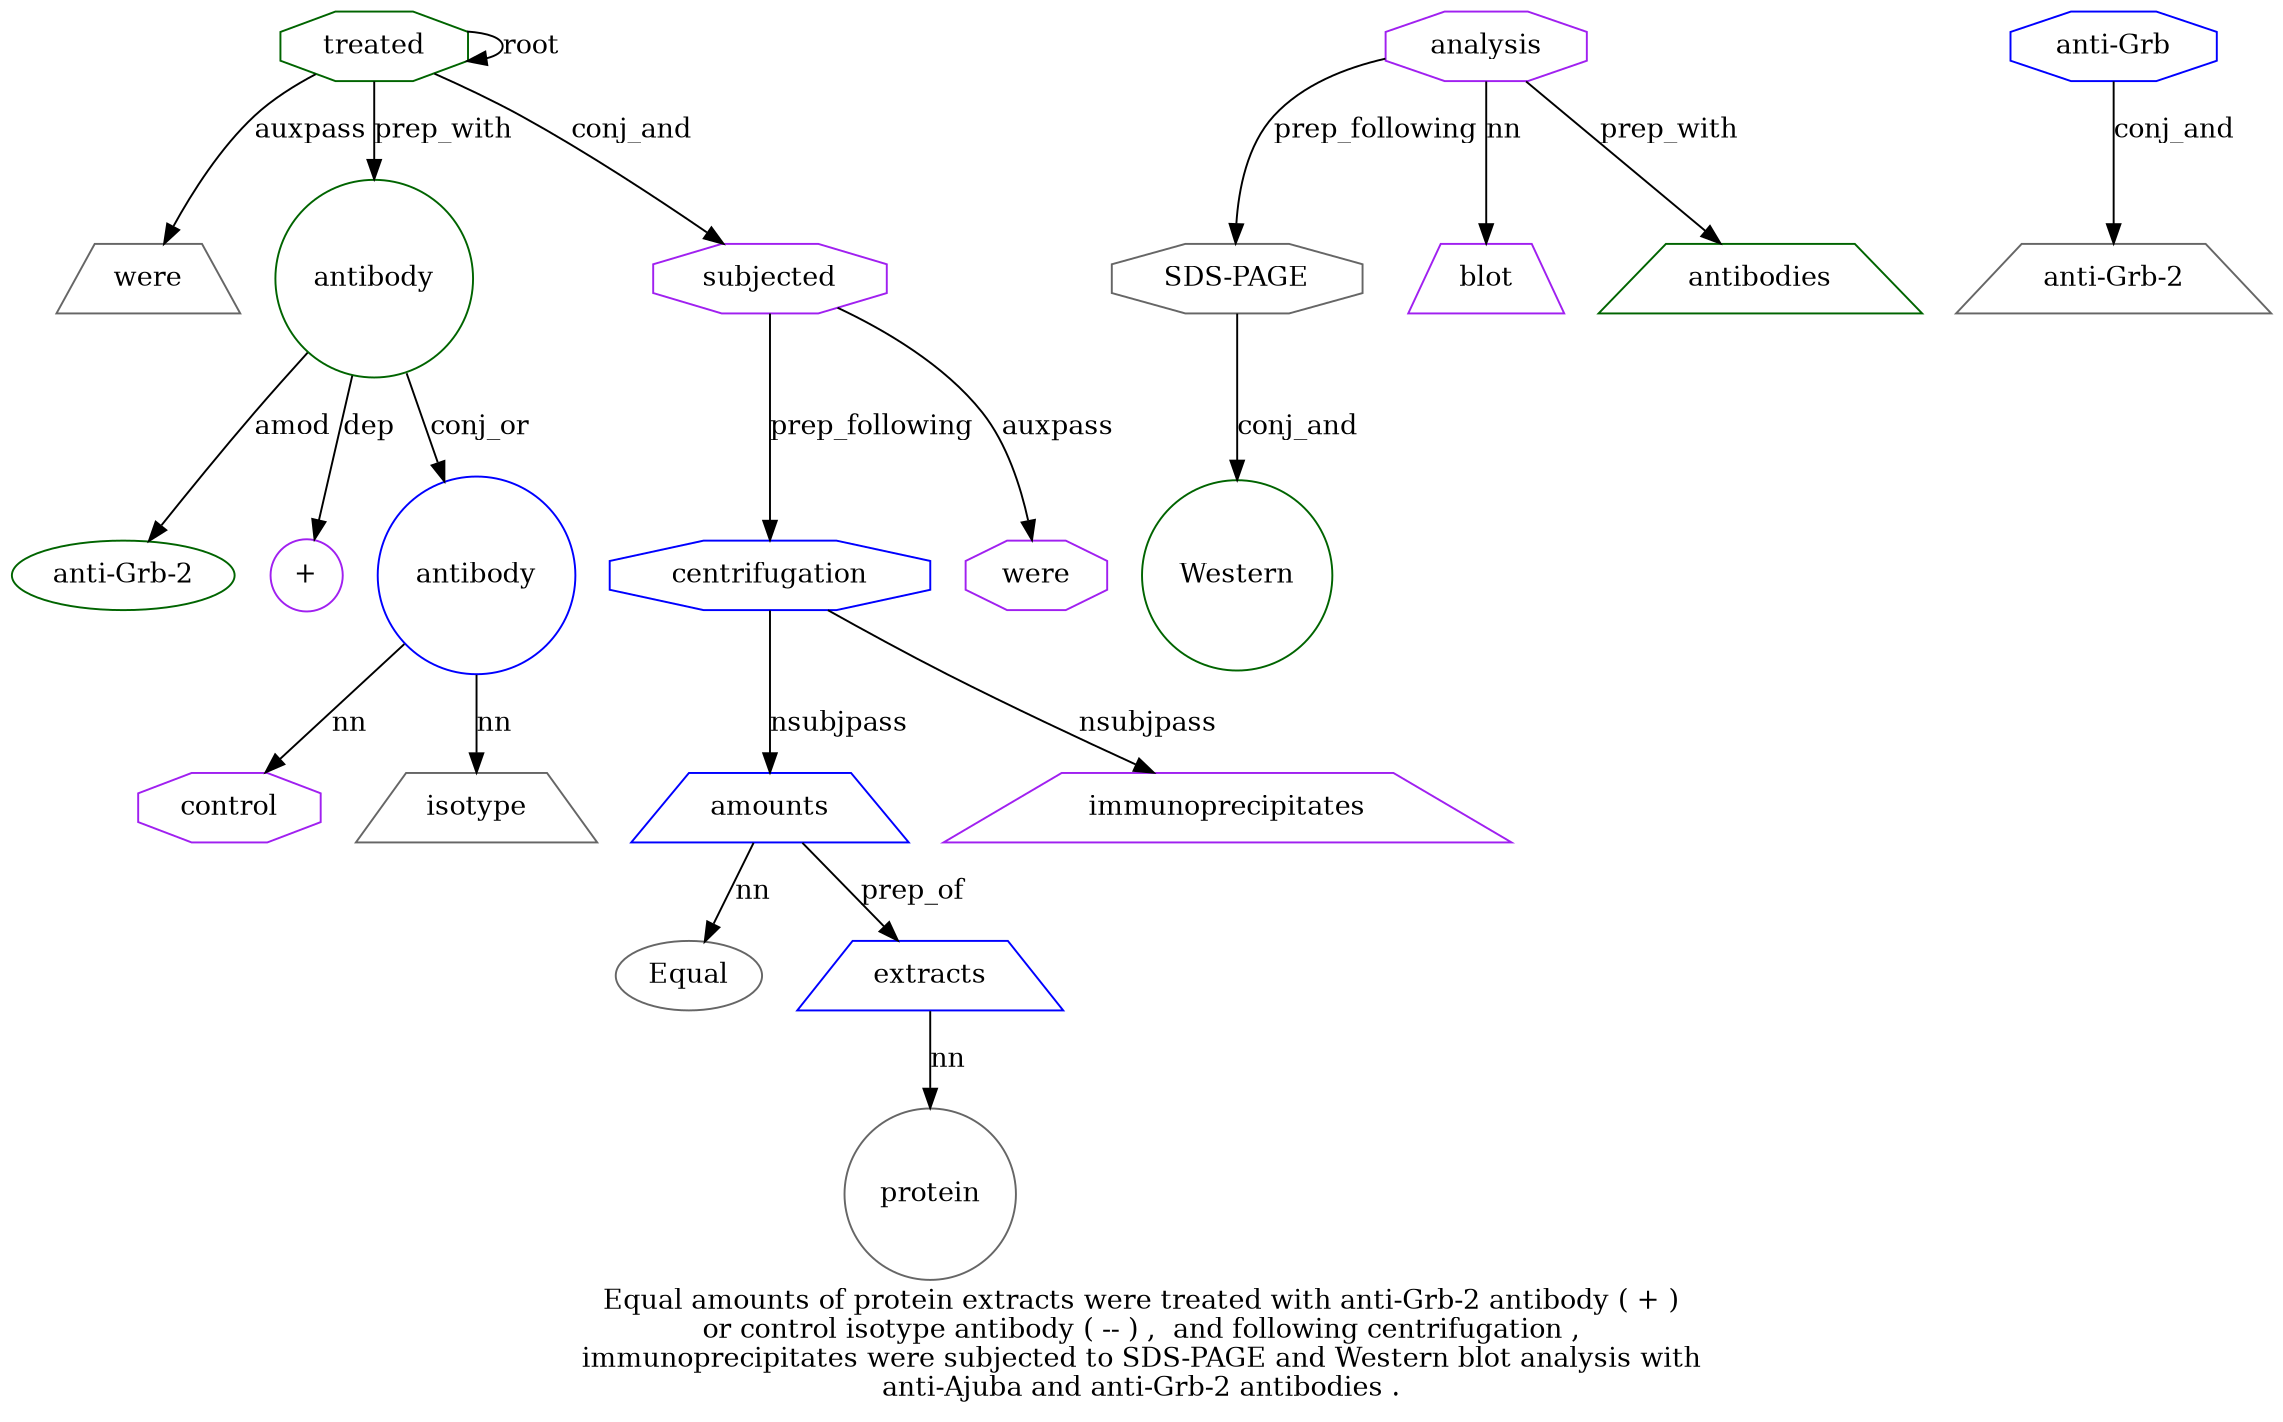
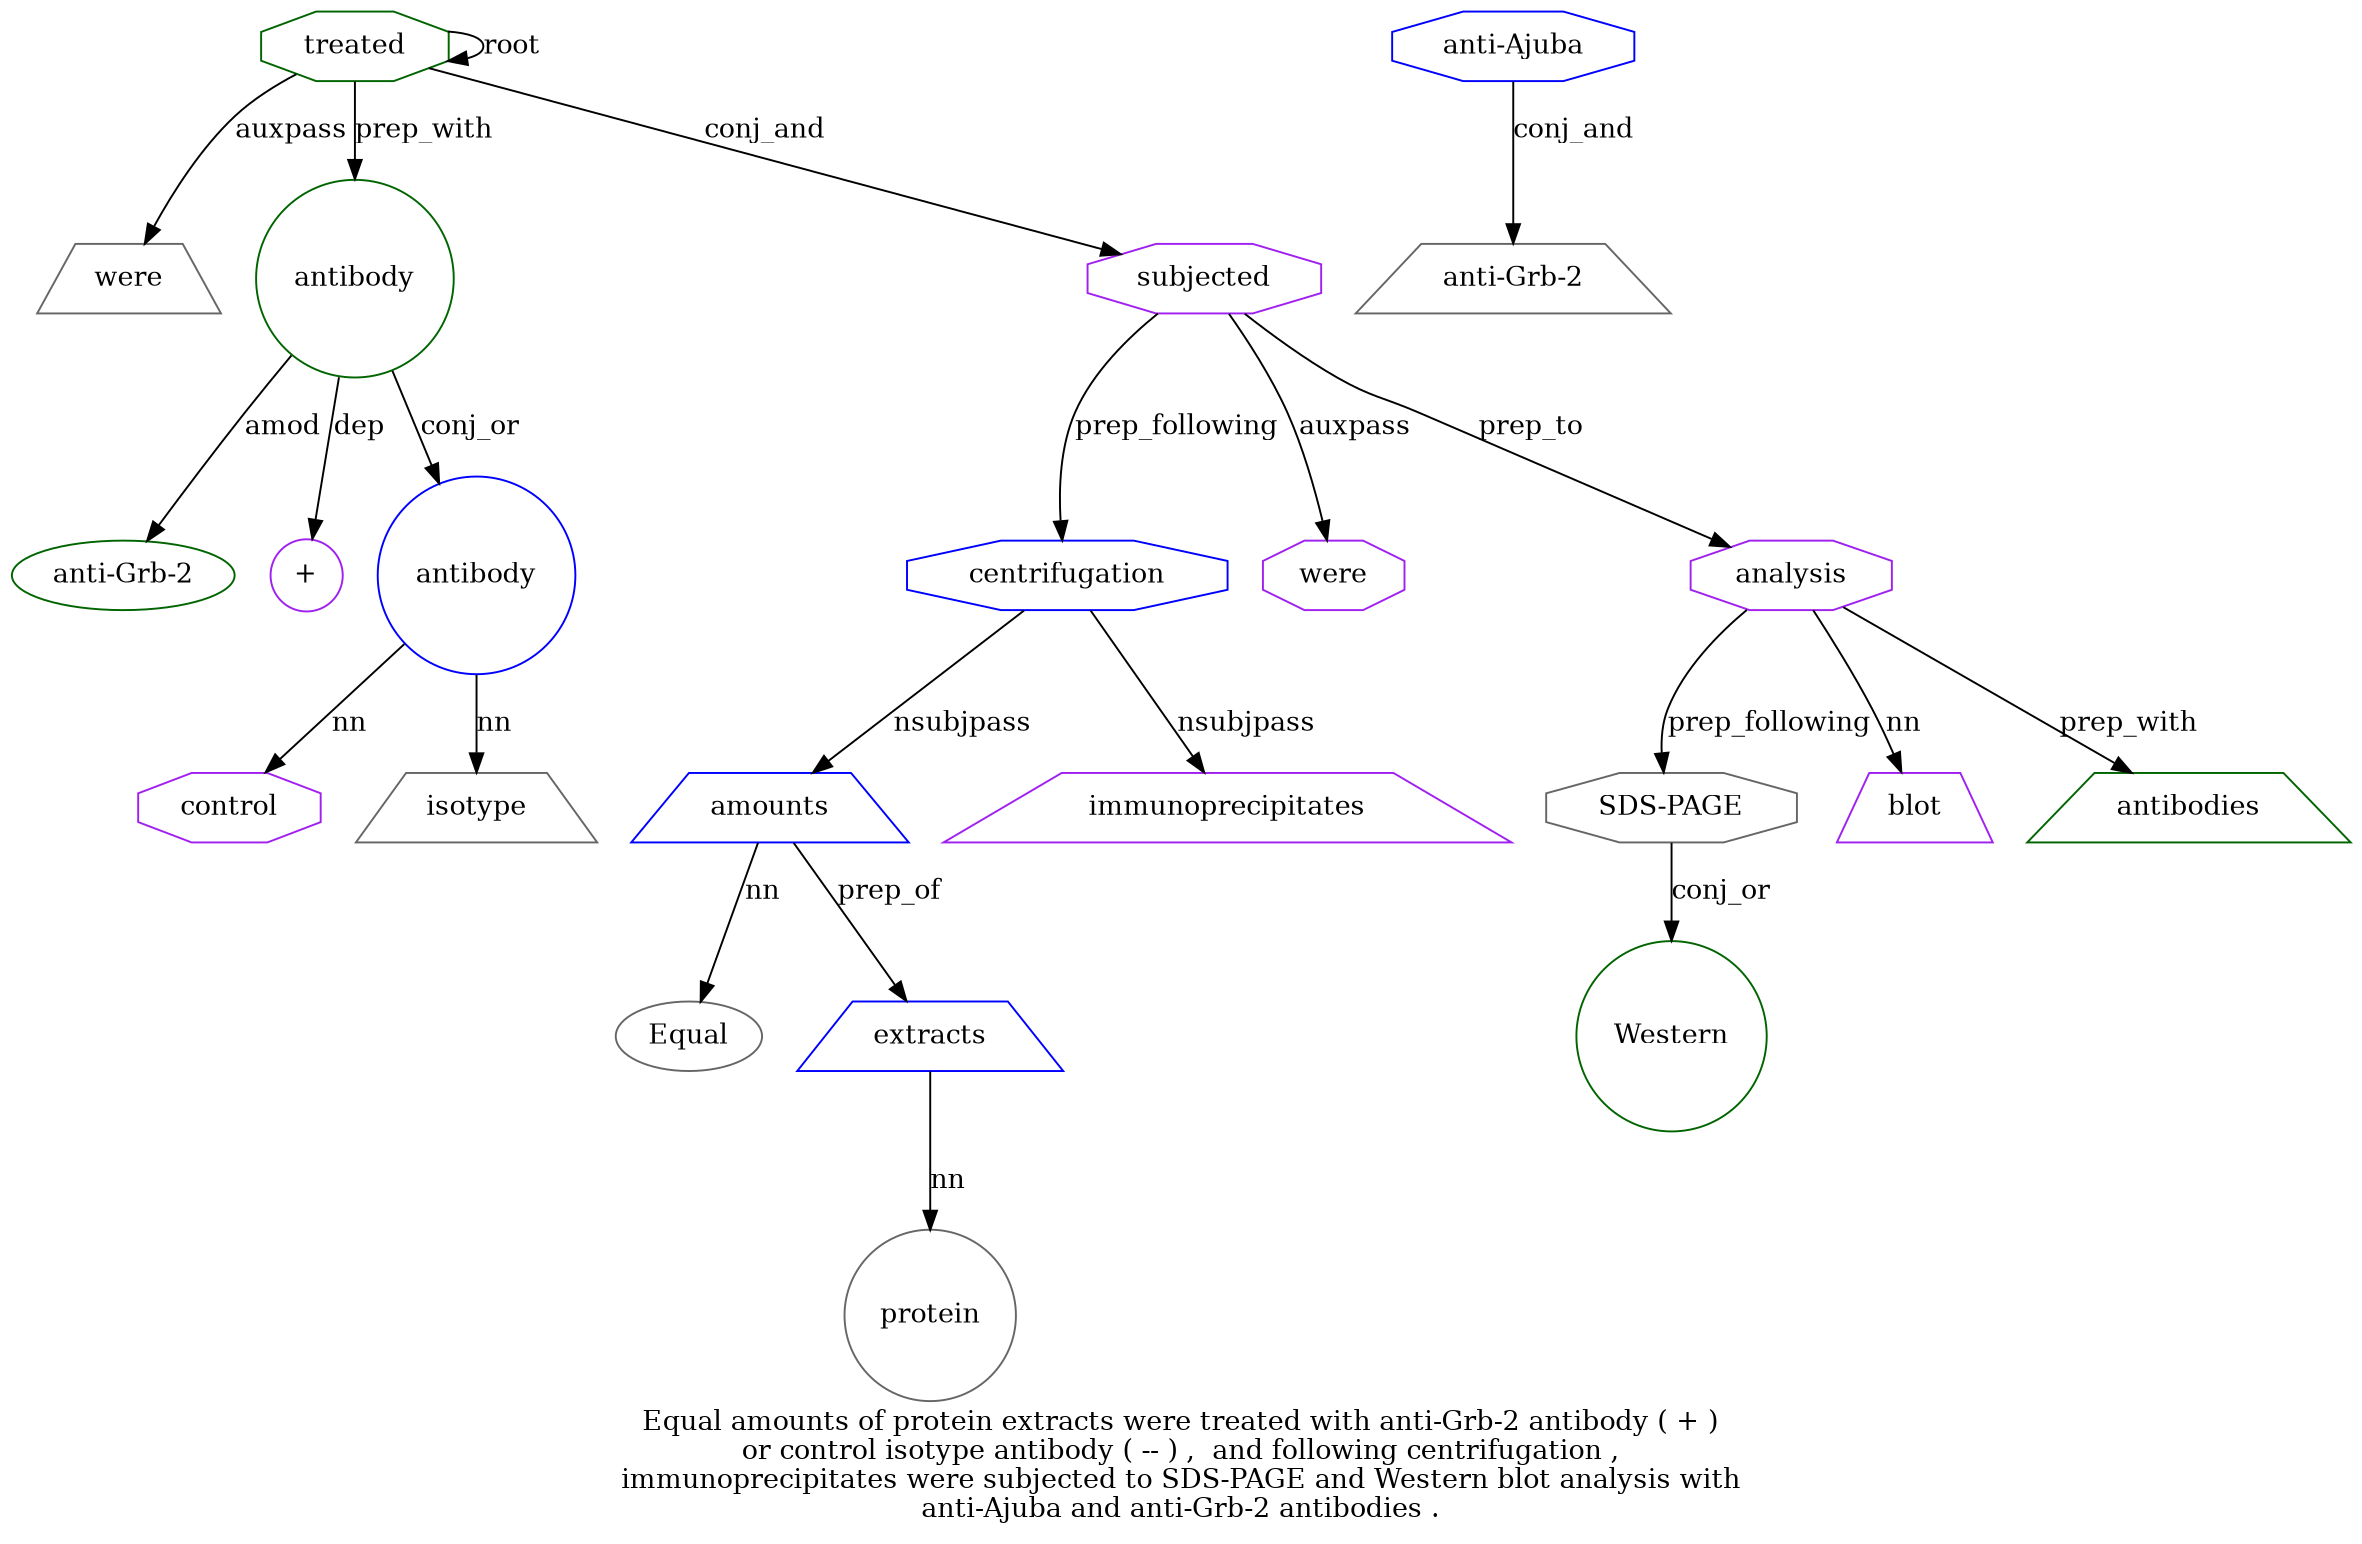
(2114, 46) -> (1513, 46)
(1298, 427) -> (1722, 892)
none -> (1473, 436)
